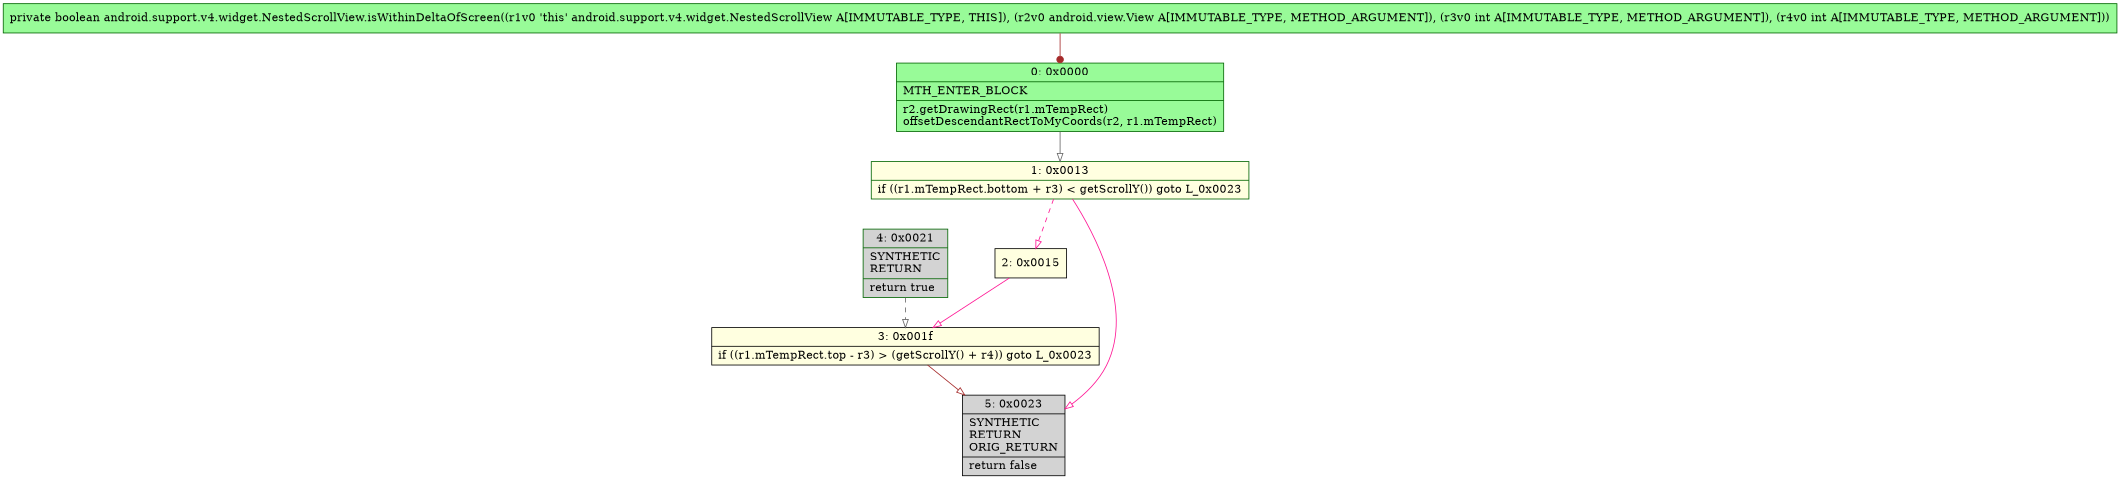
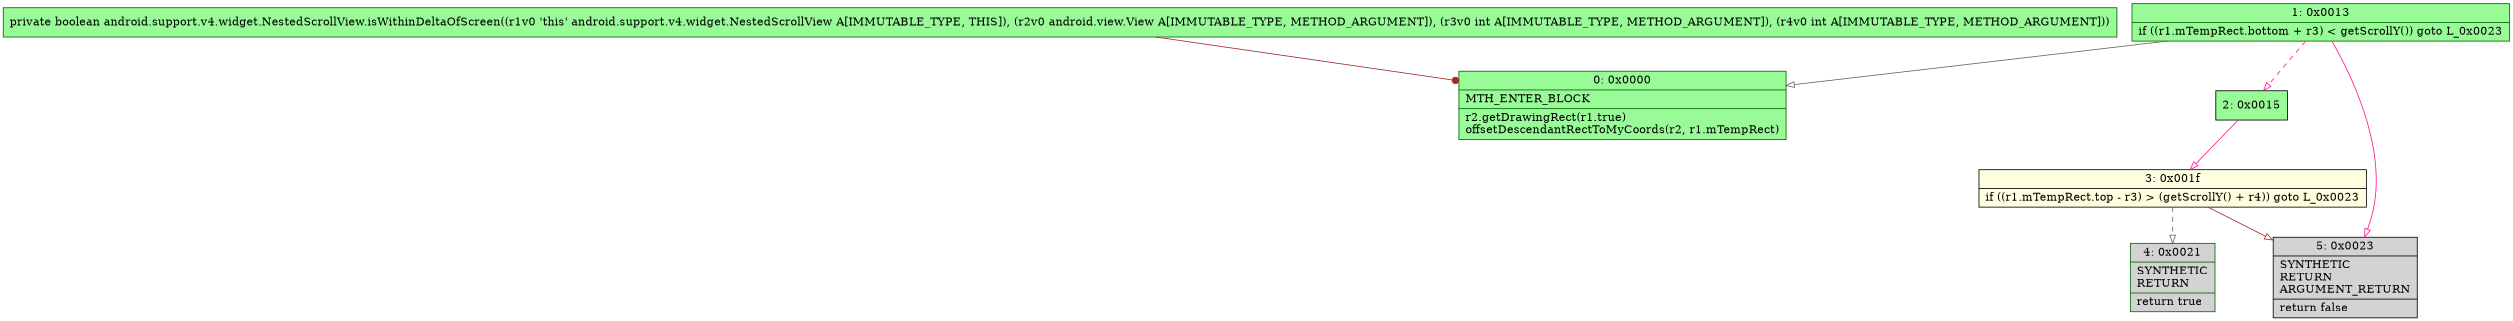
(1006, 109) -> (1546, 118)
(1060, 142) -> (1981, 63)
(1060, 180) -> (2321, 22)
(1031, 263) -> (2252, 105)
(905, 308) -> (2173, 221)
(1014, 447) -> (2345, 289)
